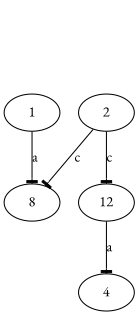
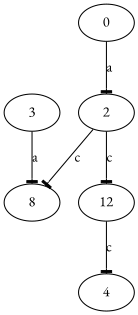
none -> (106, 23)
(32, 113) -> (32, 113)
(110, 247) -> (110, 247)
